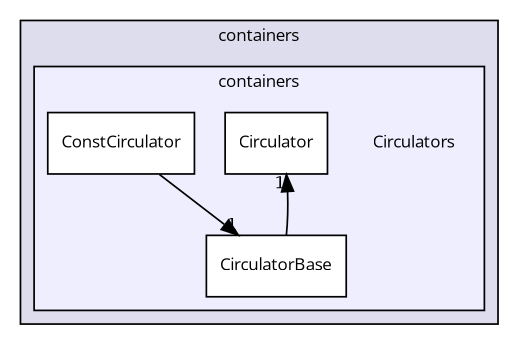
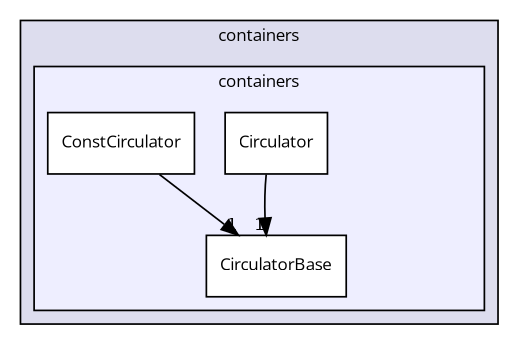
(414, 143) -> none
(288, 213) -> (265, 196)
